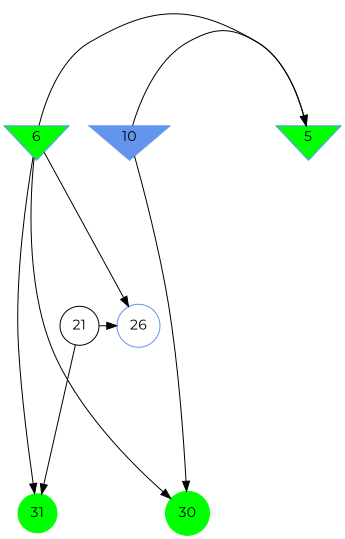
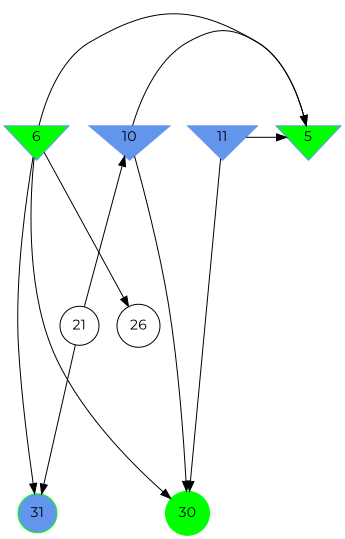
none -> (222, 137)
(103, 326) -> (103, 236)
(138, 326) -> (138, 326)
(38, 513) -> (38, 513)
